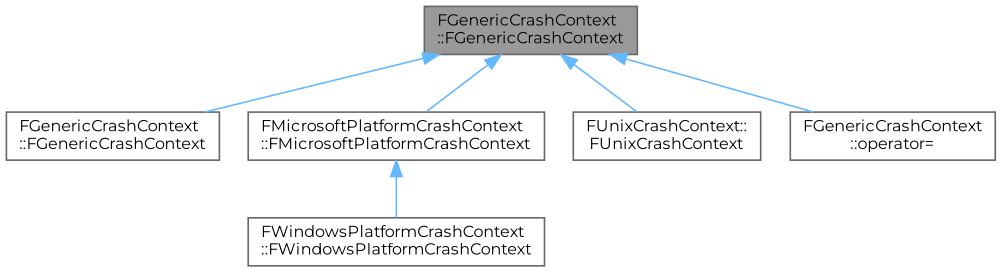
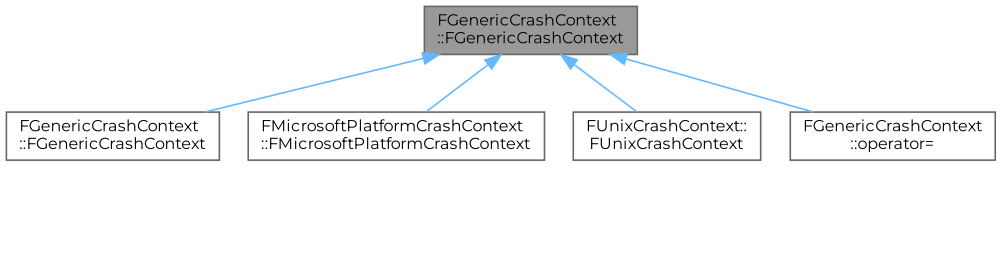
(396, 242) -> none
